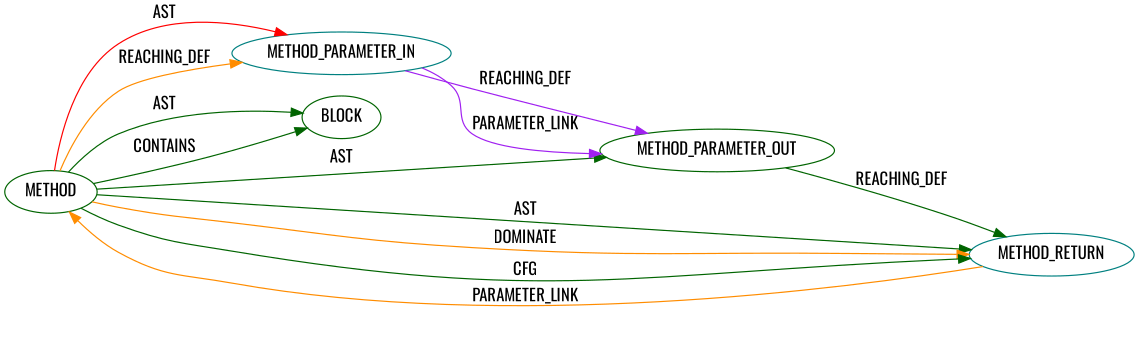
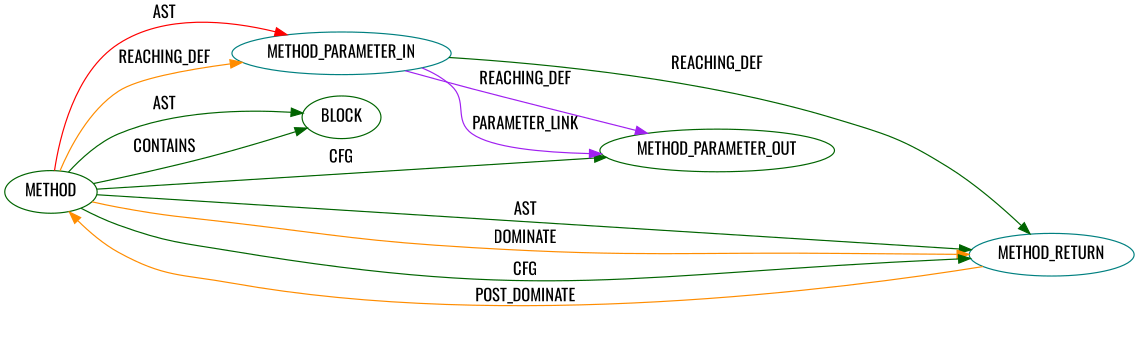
(342, 158) -> (342, 158)
(891, 198) -> (750, 97)
(526, 297) -> (526, 297)
